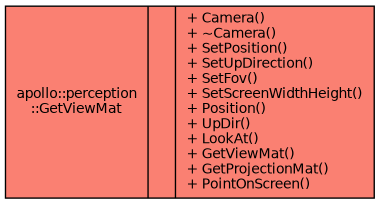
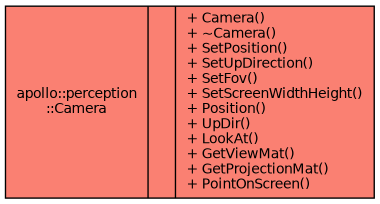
(77, 109) -> (77, 109)
